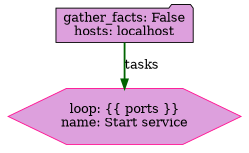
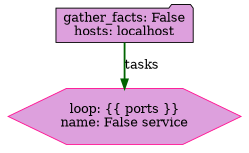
(125, 116) -> (125, 116)
